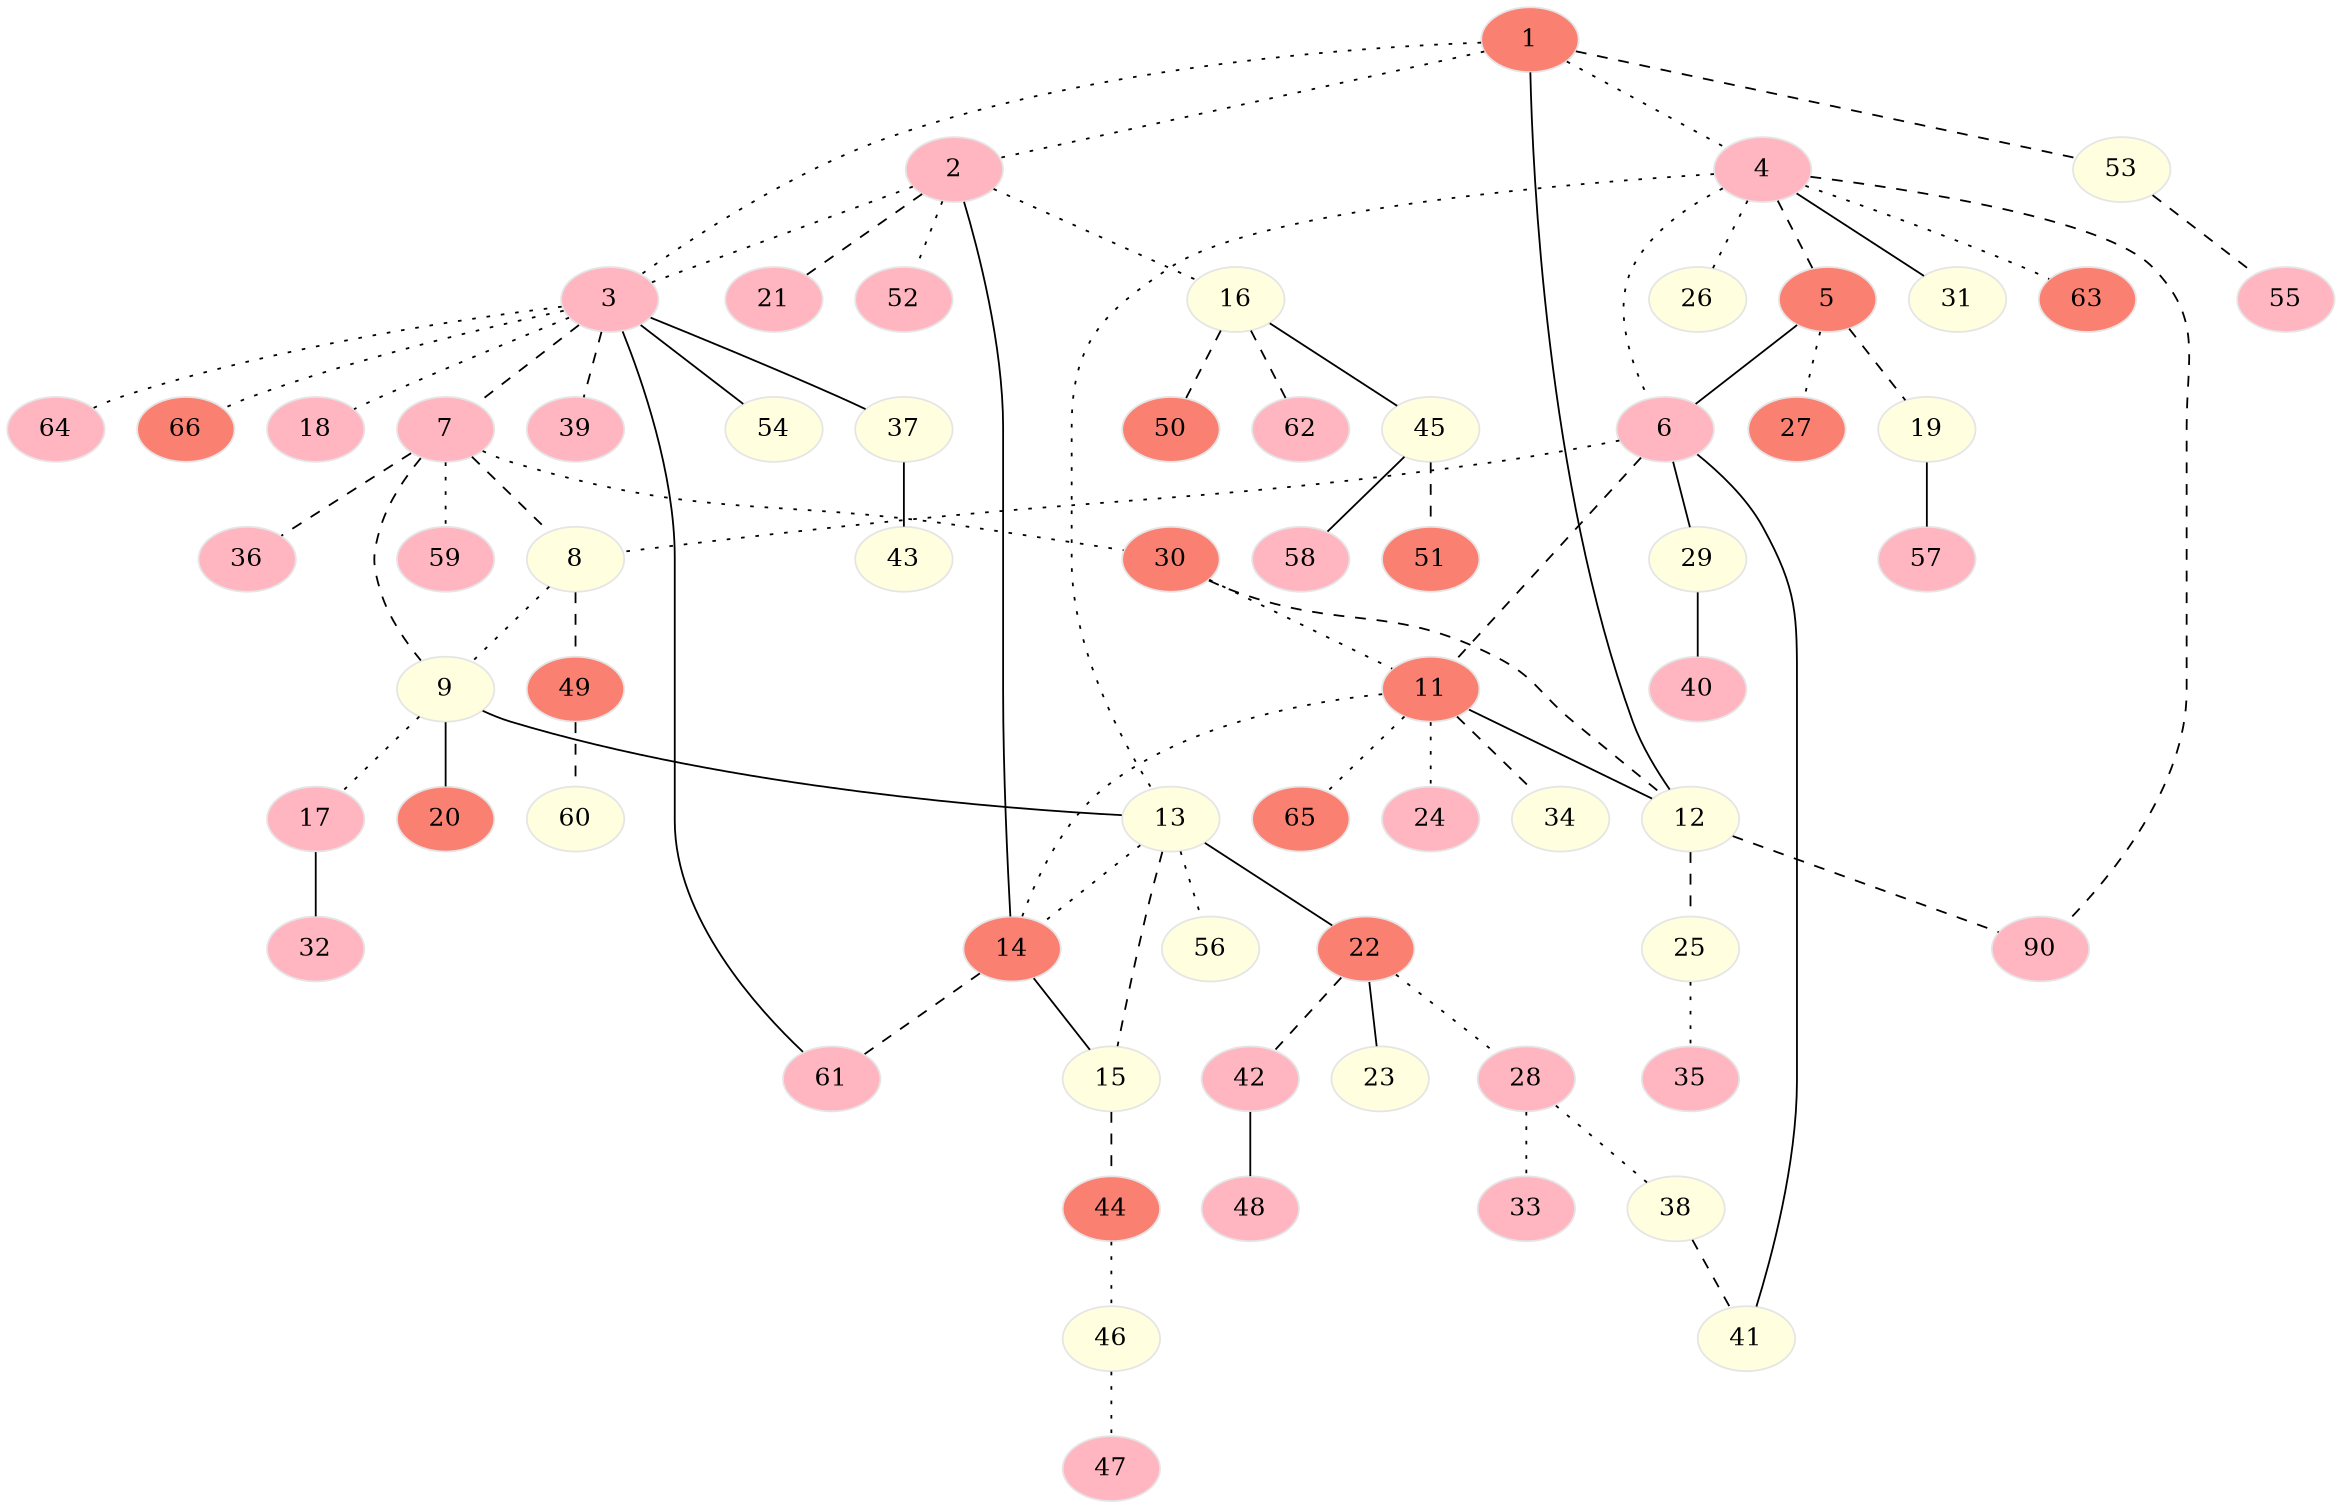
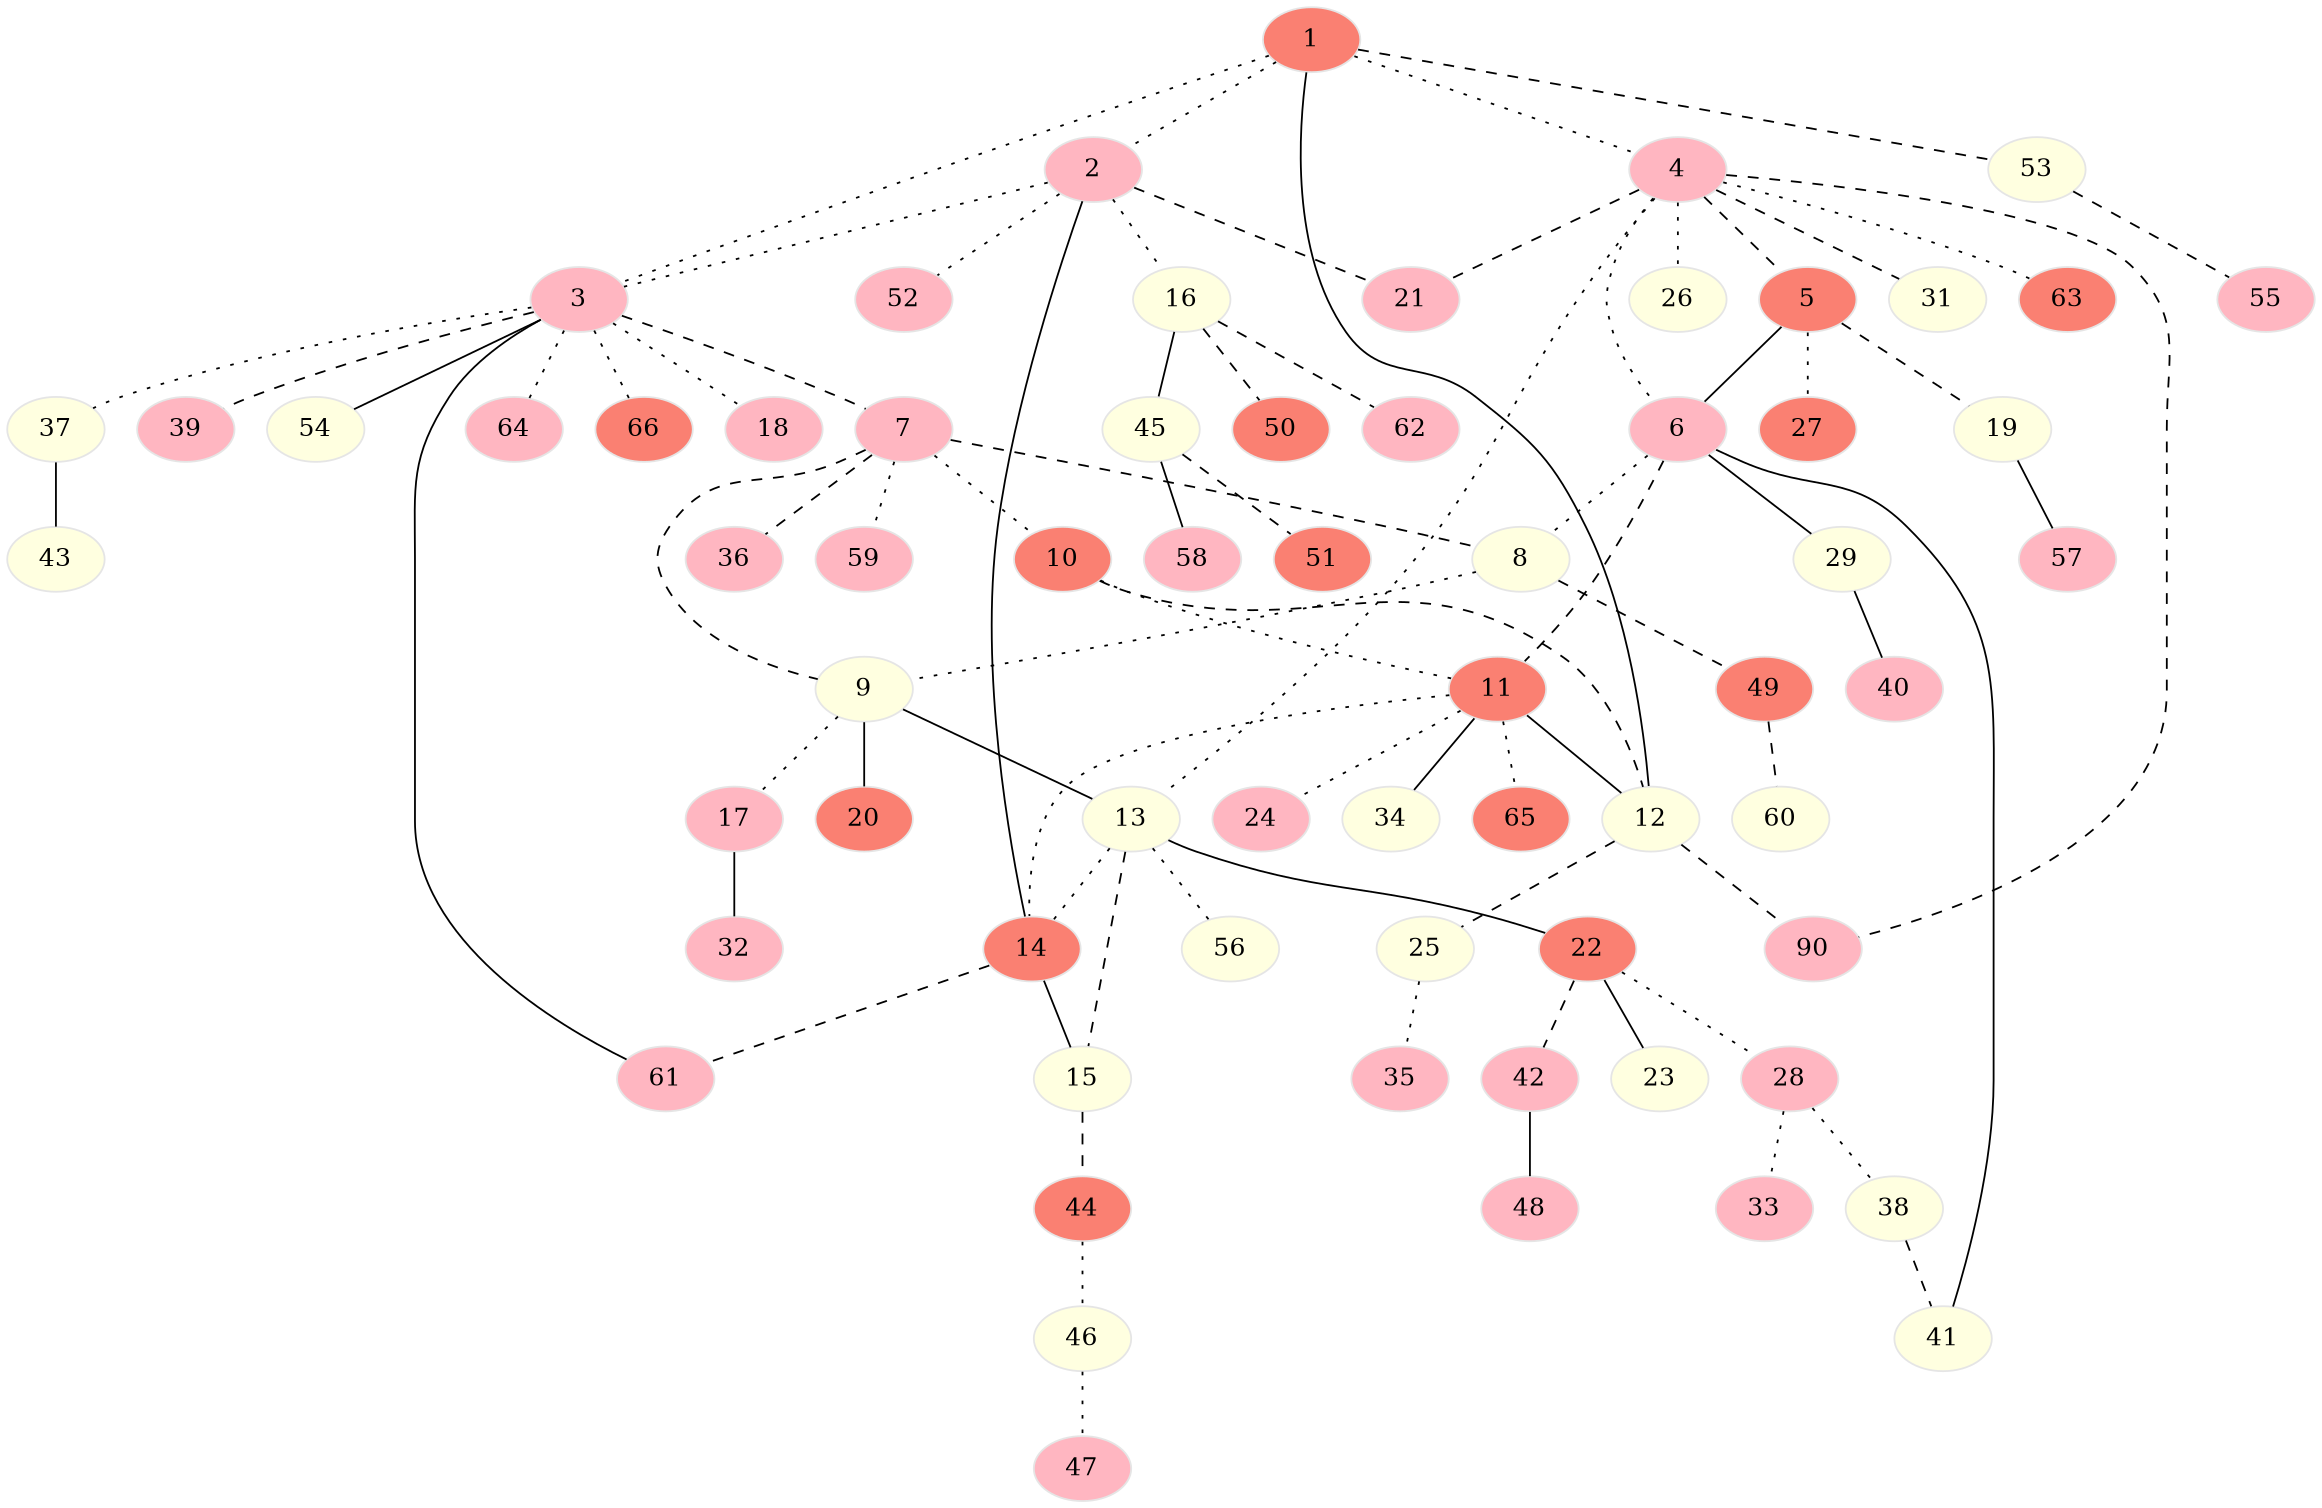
none -> (1544, 235)
(1860, 235) -> (1808, 235)
(759, 362) -> (310, 347)
(1171, 559) -> (1063, 559)
(1495, 754) -> (1444, 754)
